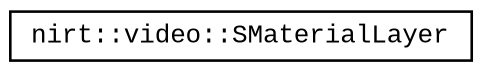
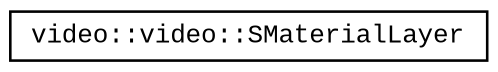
(241, 36) -> (249, 36)
